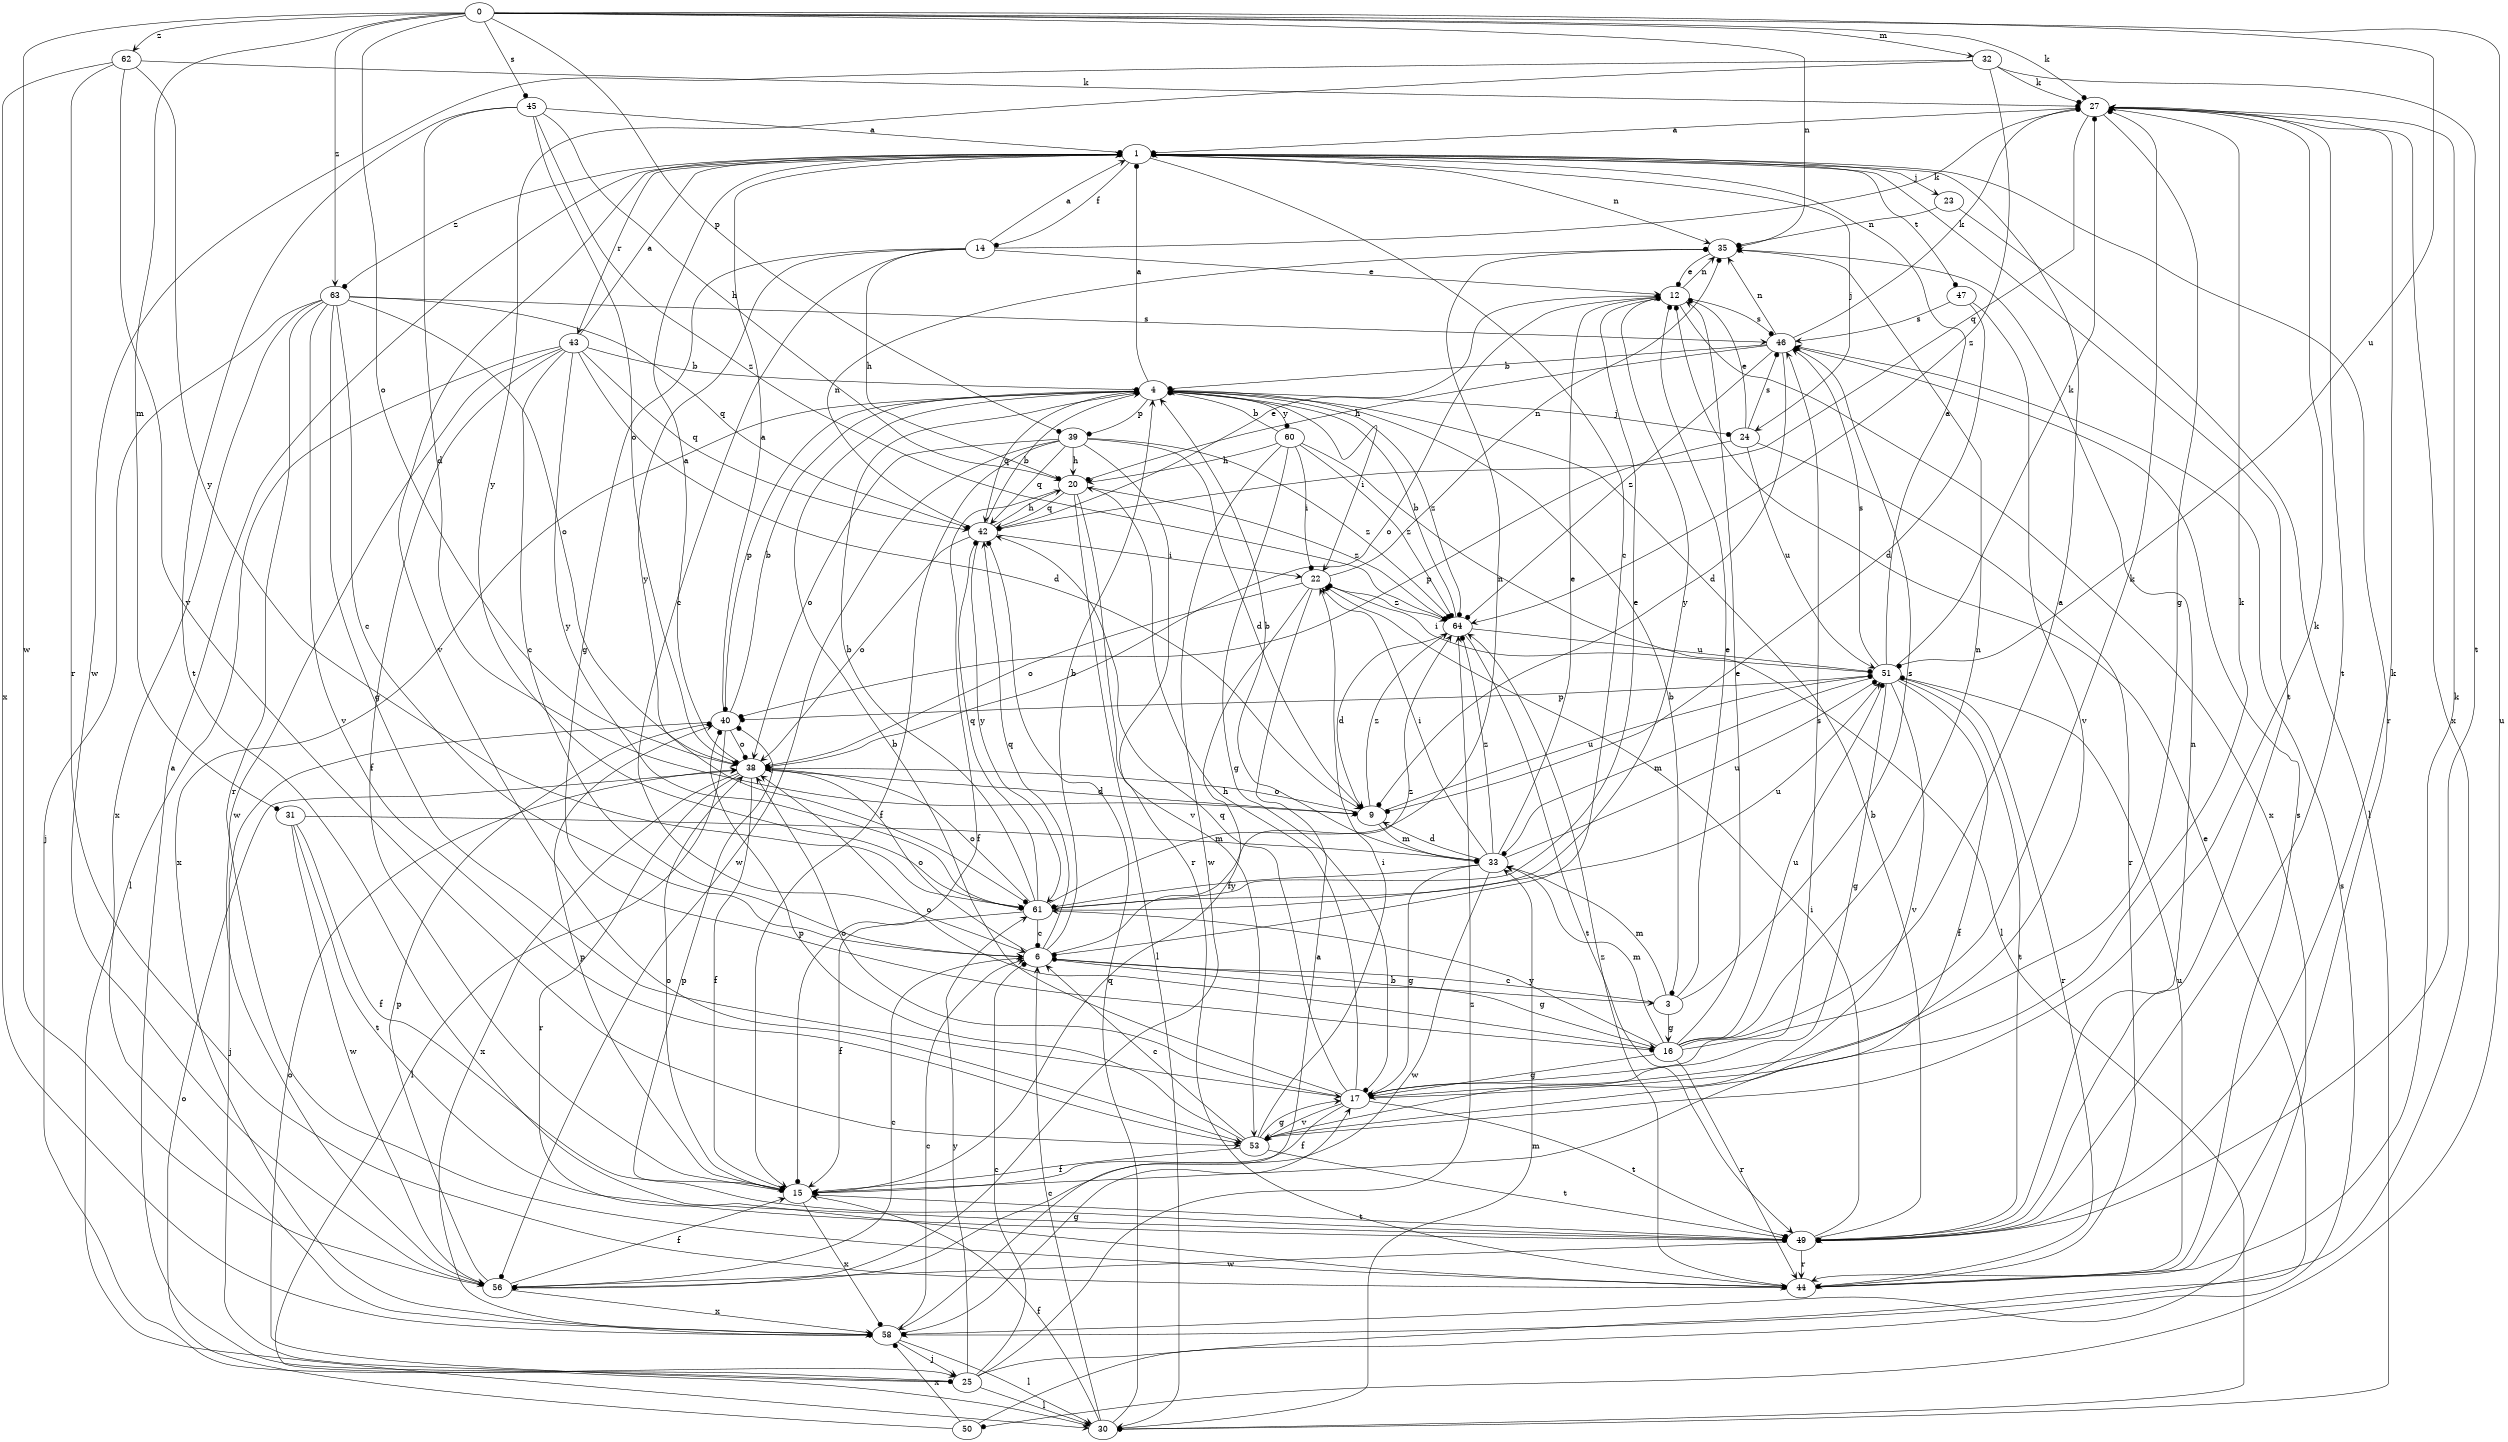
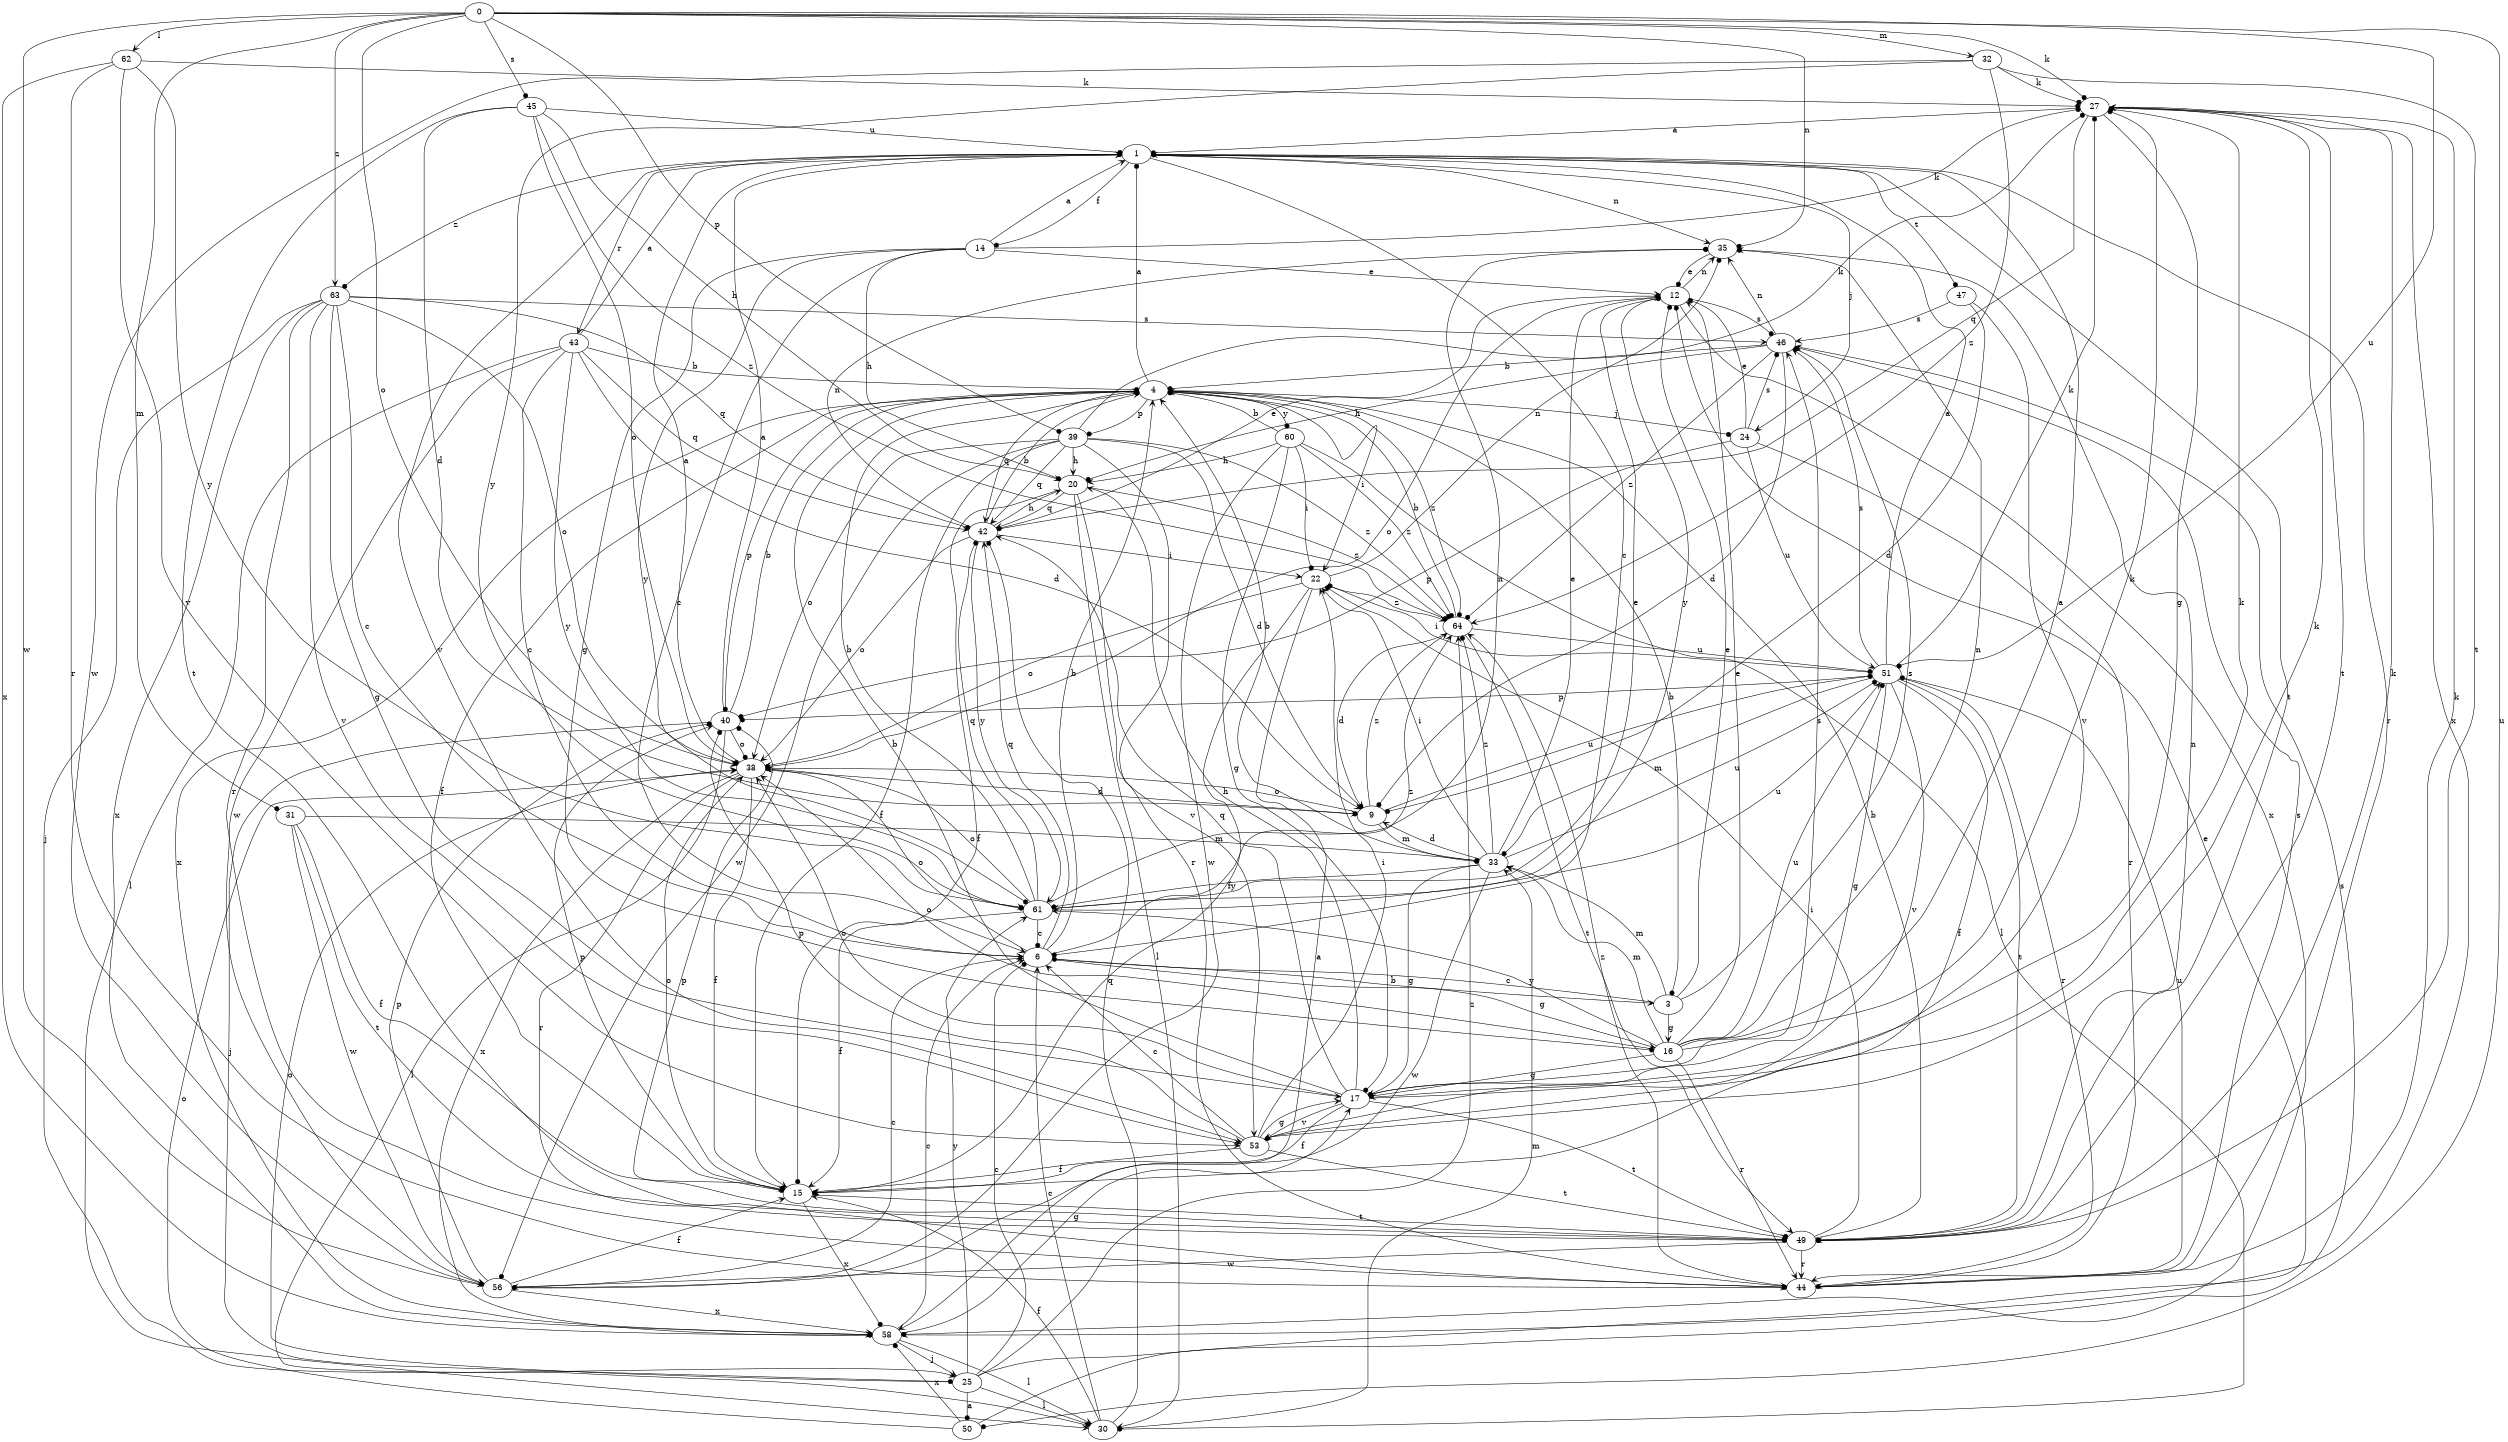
(159, 36) -> (159, 36)
(872, 131) -> (872, 131)
(1949, 201) -> none
(1948, 233) -> (1550, 356)
(376, 842) -> (483, 689)
(158, 864) -> (967, 1405)
(1033, 1406) -> (1033, 1406)
